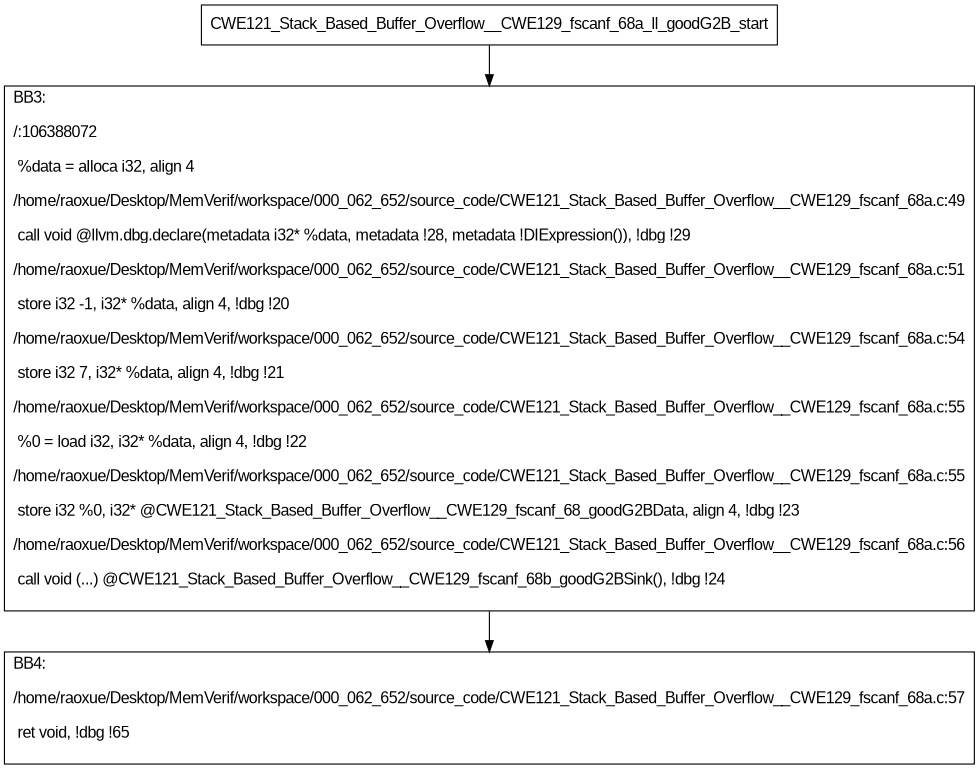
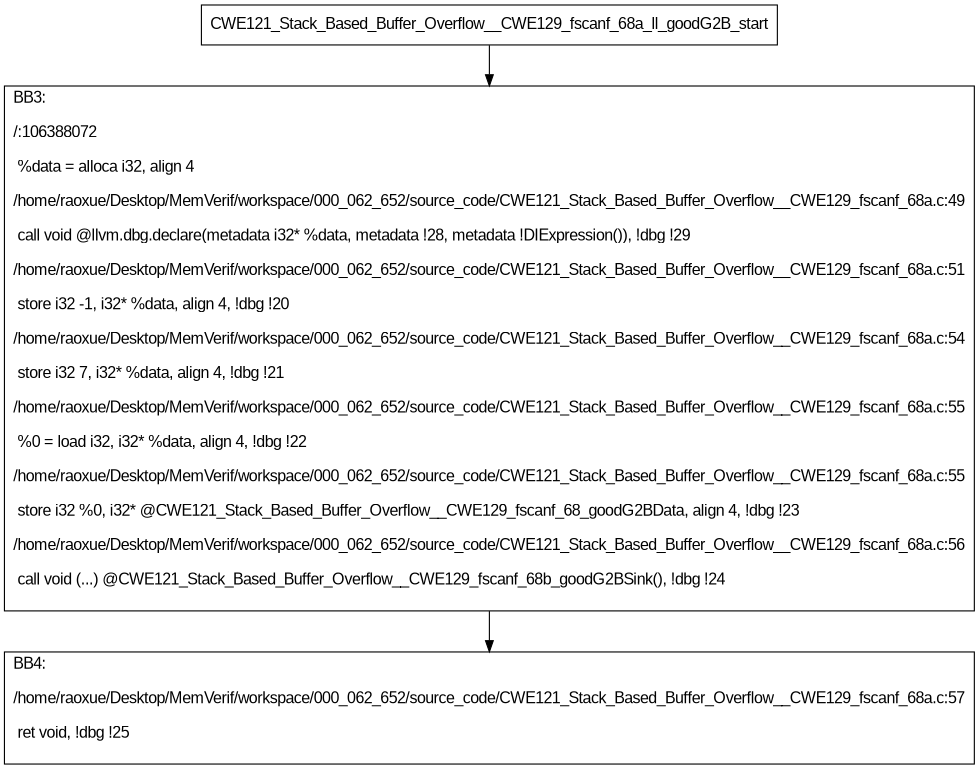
(72, 733) -> (72, 733)
